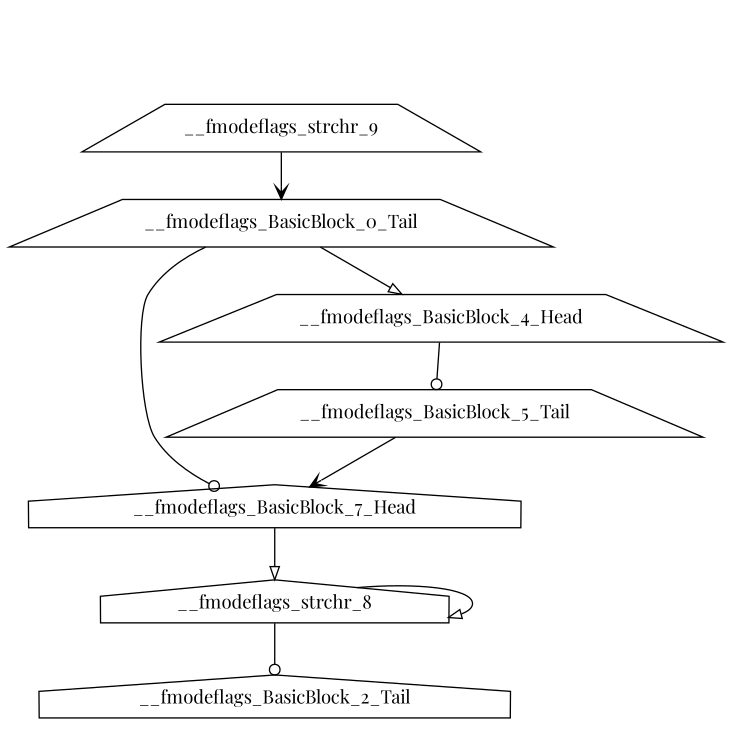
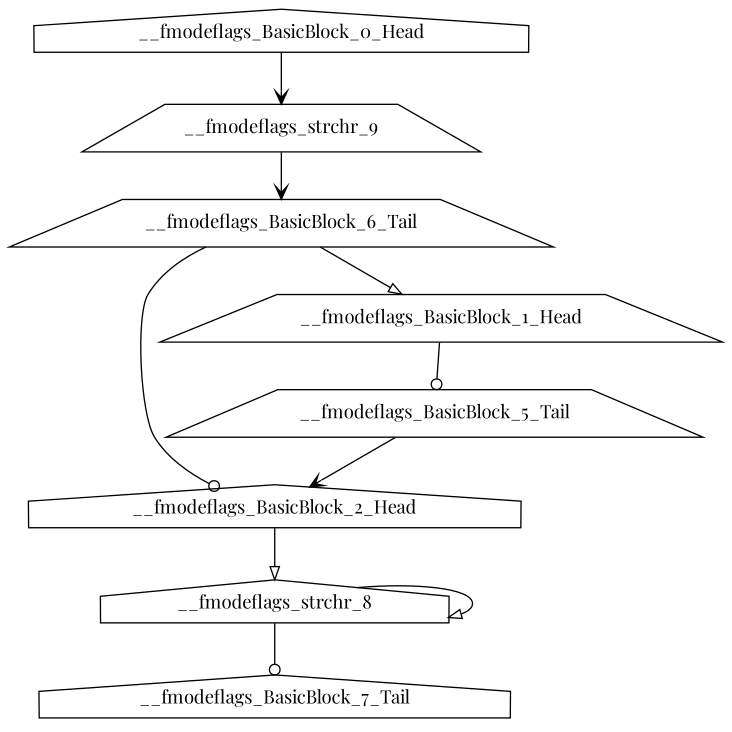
none -> (281, 33)
(281, 223) -> (281, 223)
(441, 318) -> (441, 318)
(275, 509) -> (275, 509)
(275, 699) -> (275, 699)
